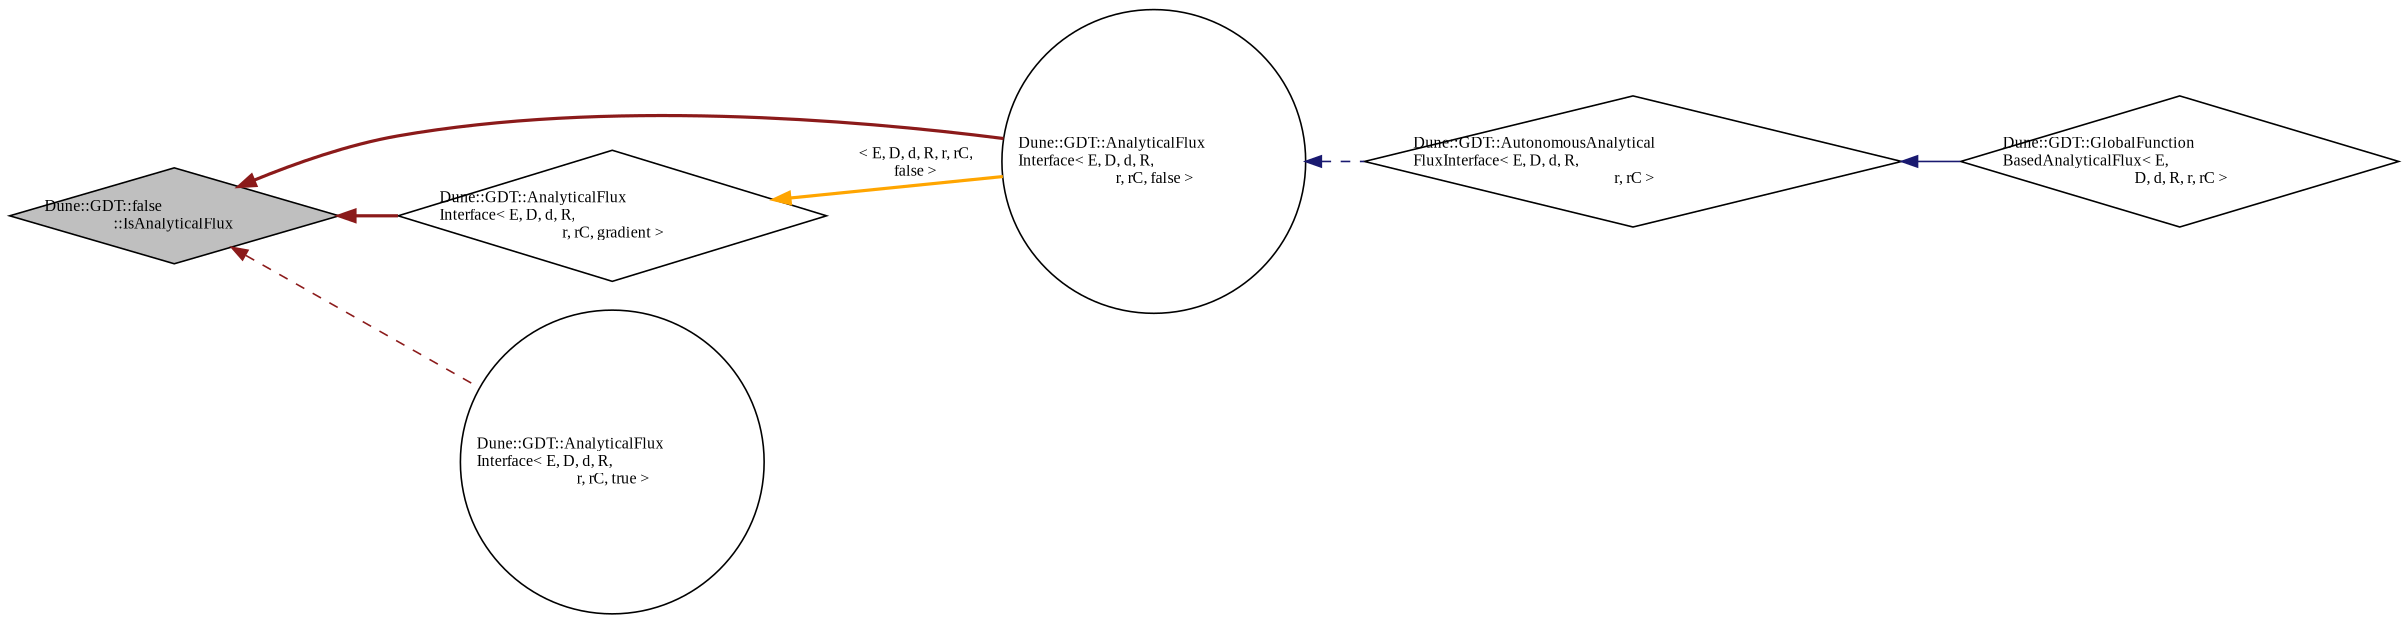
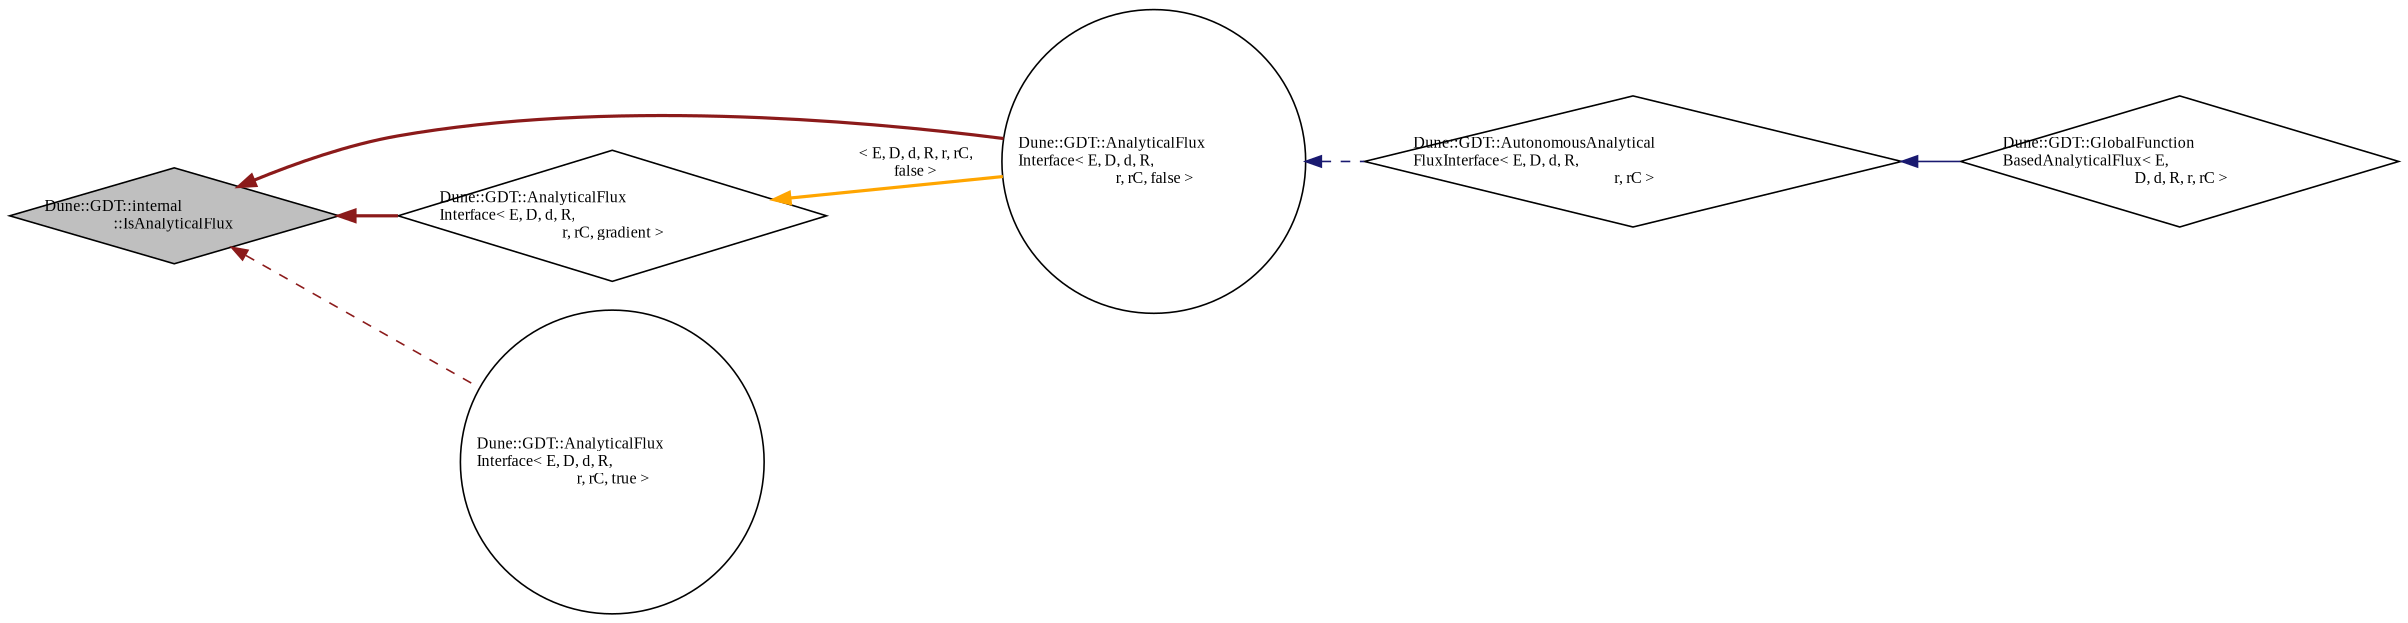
(174, 216) -> (174, 216)
